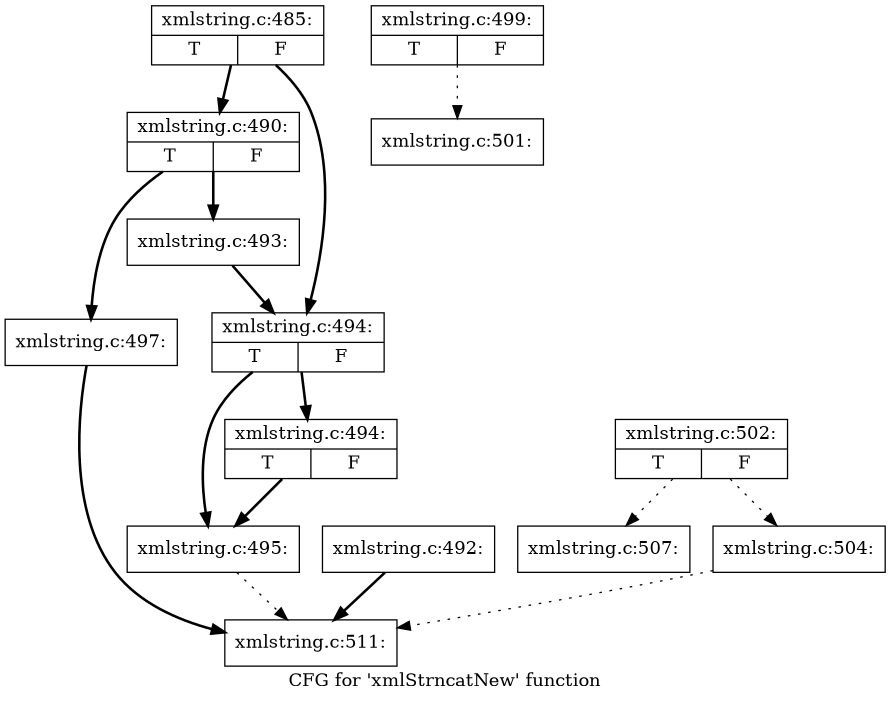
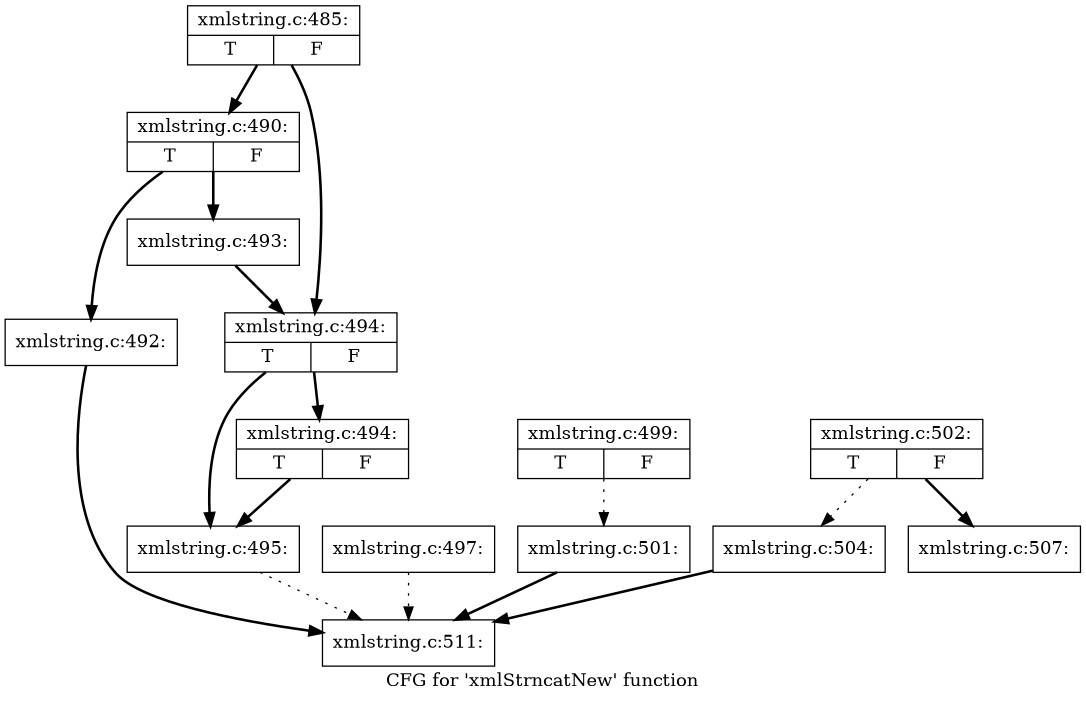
(110, 229) -> (110, 229)
(654, 498) -> (944, 498)
(92, 528) -> (409, 590)
none -> (512, 593)
(562, 600) -> (610, 595)
